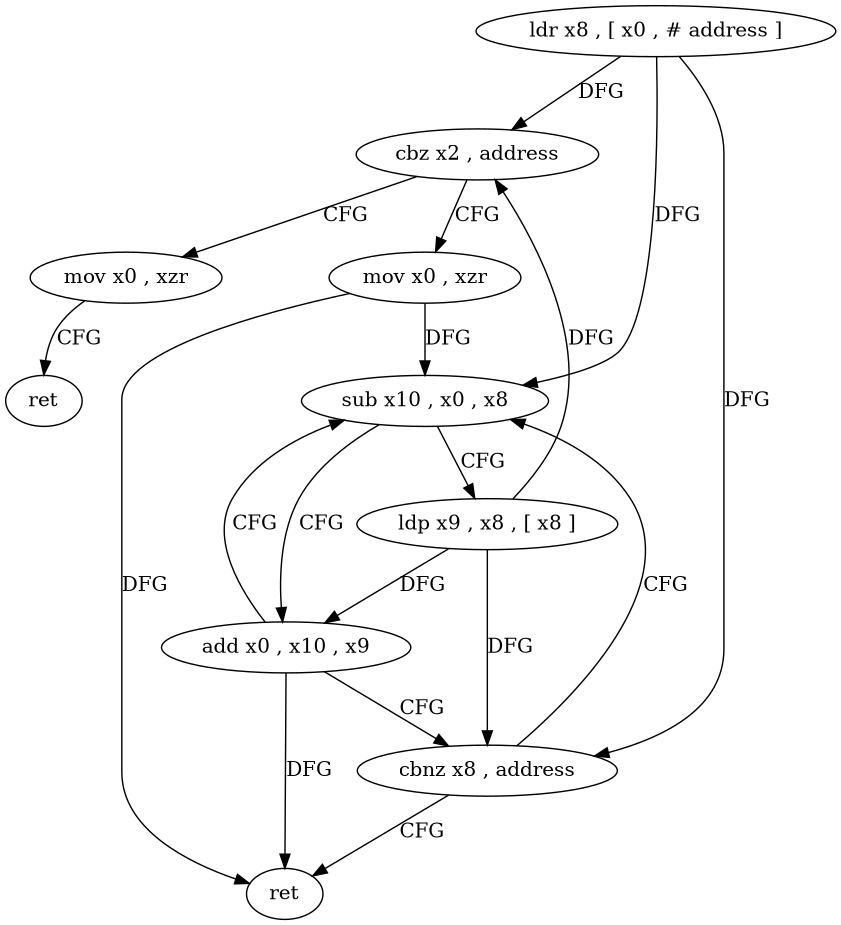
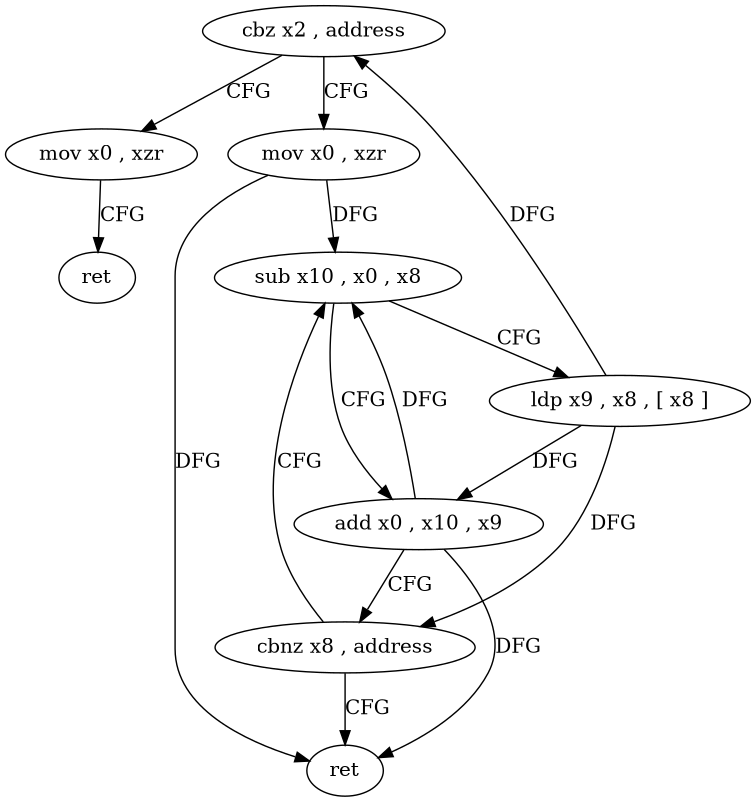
(656, 31) -> none
(255, 524) -> (425, 401)
